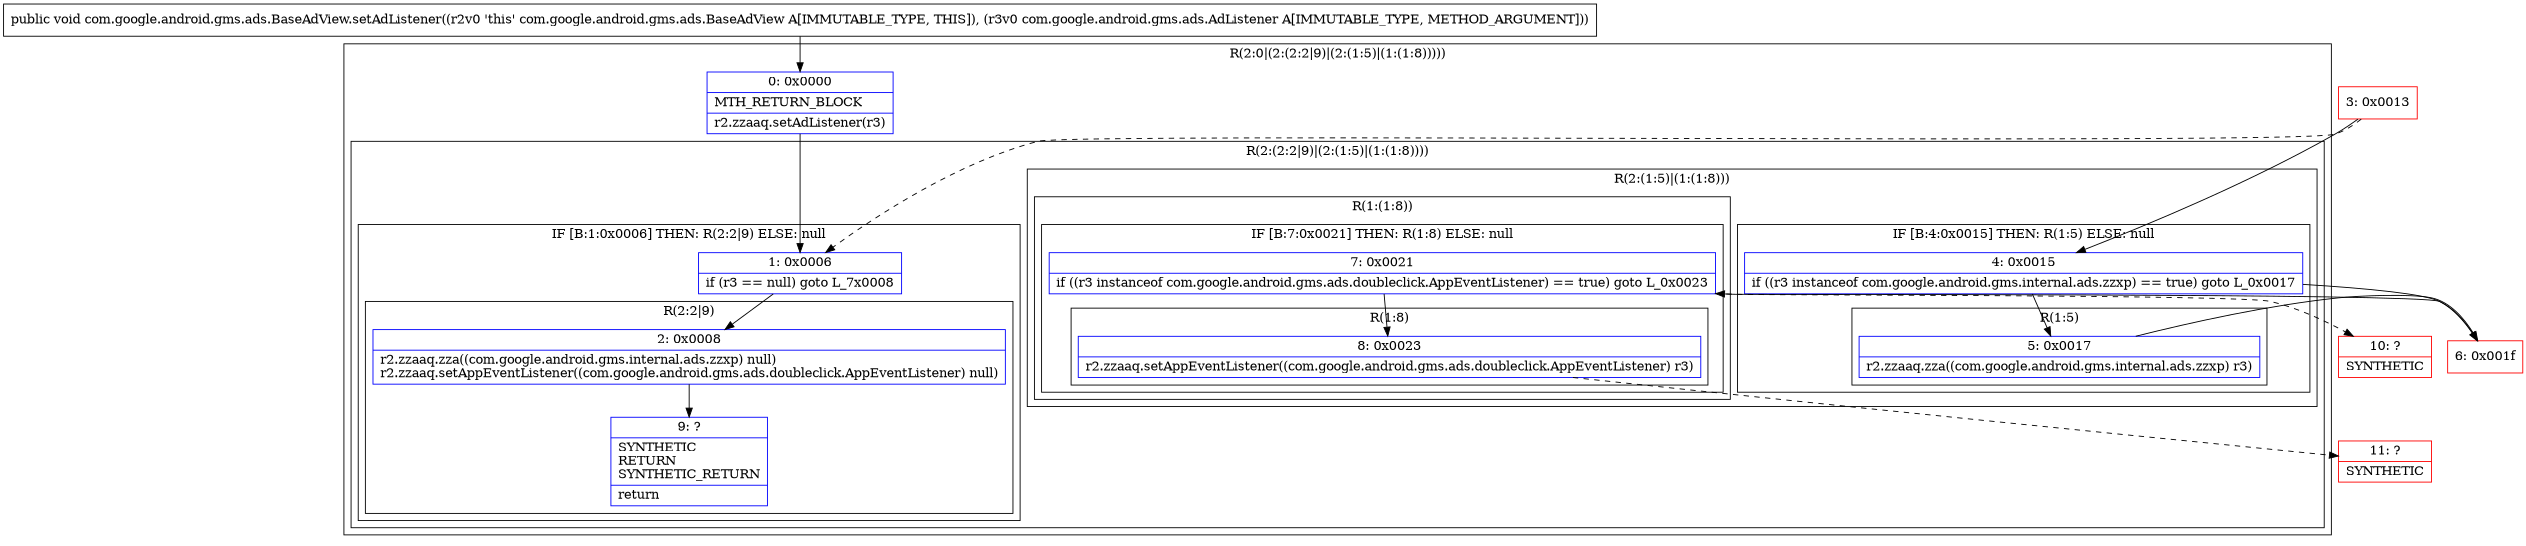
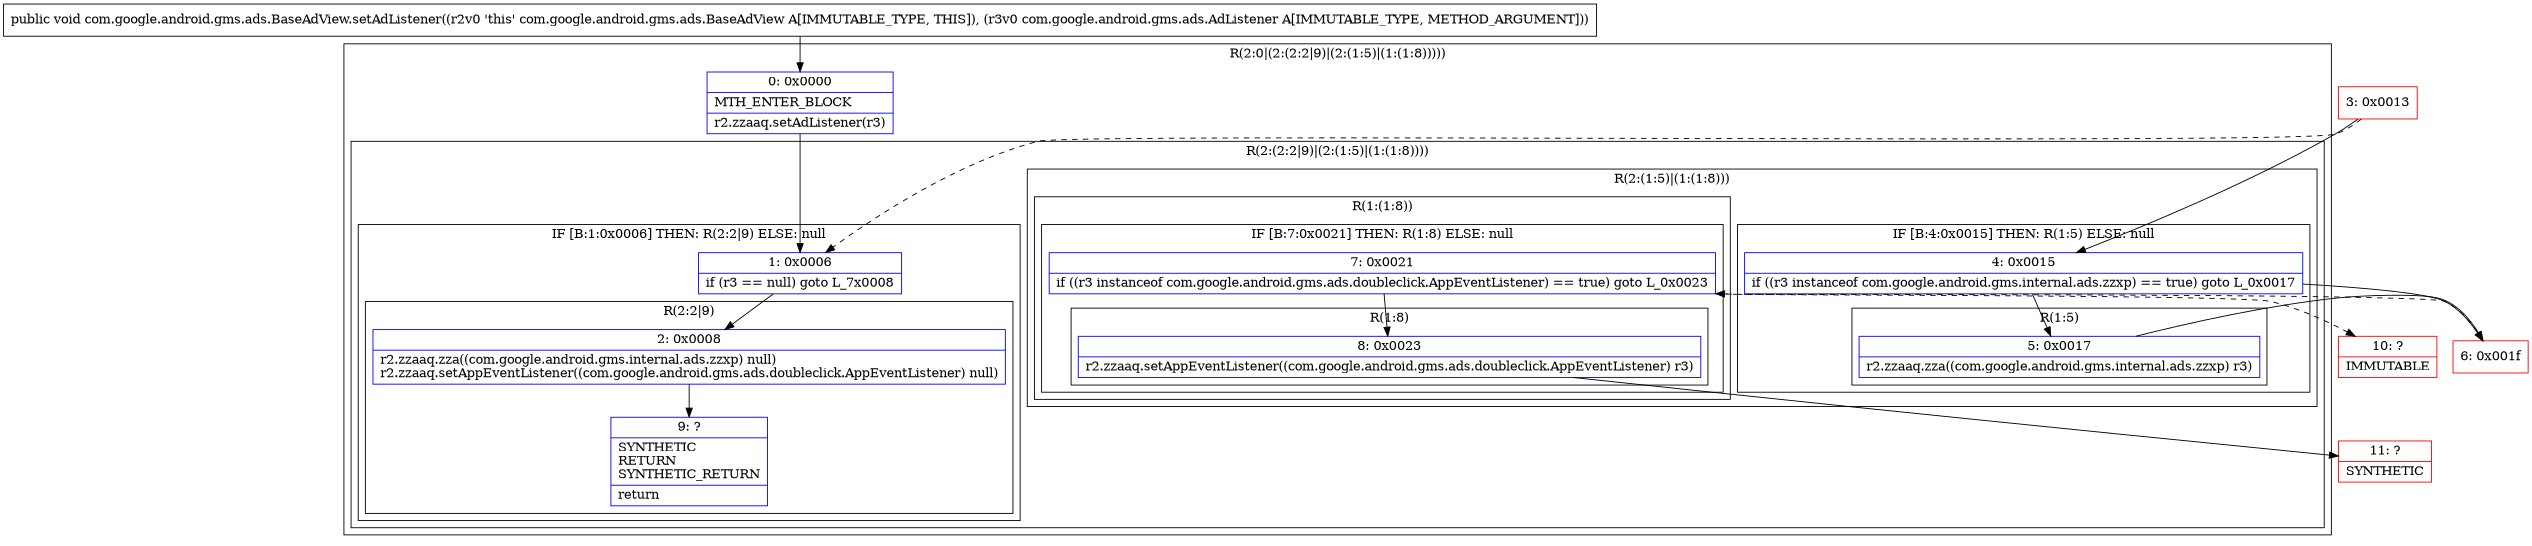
(788, 102) -> (783, 102)
(2283, 296) -> (2287, 296)
(2385, 367) -> (2388, 367)
(1951, 417) -> (1951, 417)
